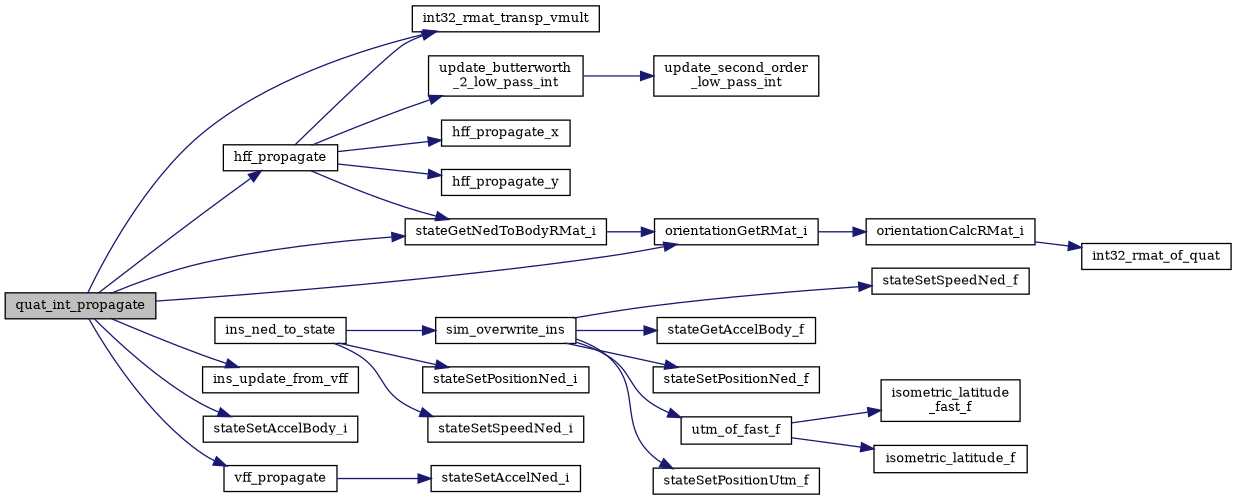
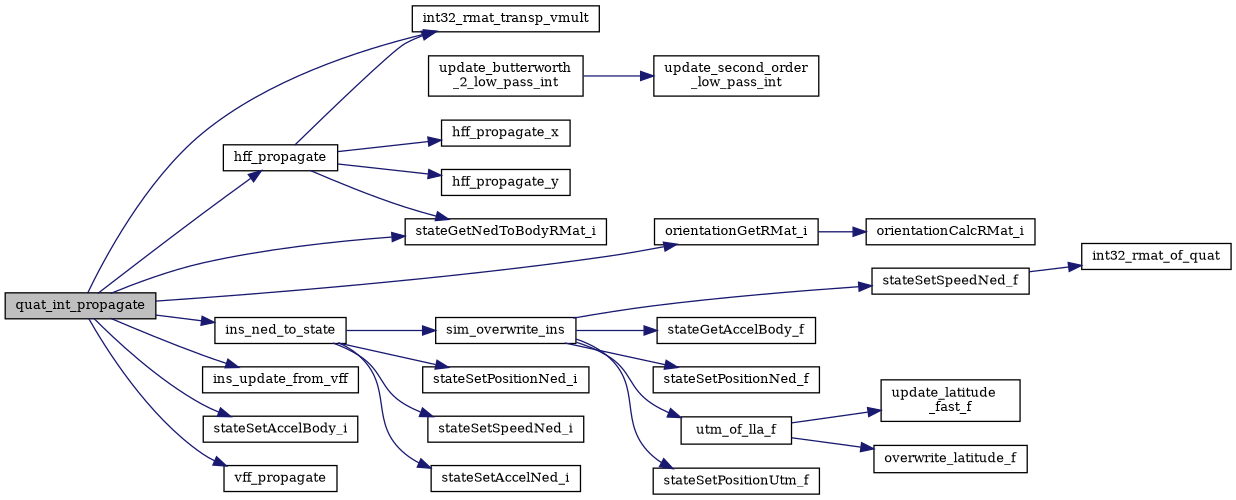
(370, 122) -> none
(624, 232) -> none
(1052, 244) -> (1049, 269)
none -> (179, 318)
(951, 401) -> (951, 401)
(736, 430) -> (736, 430)
(951, 459) -> (951, 459)
(378, 479) -> (381, 401)
